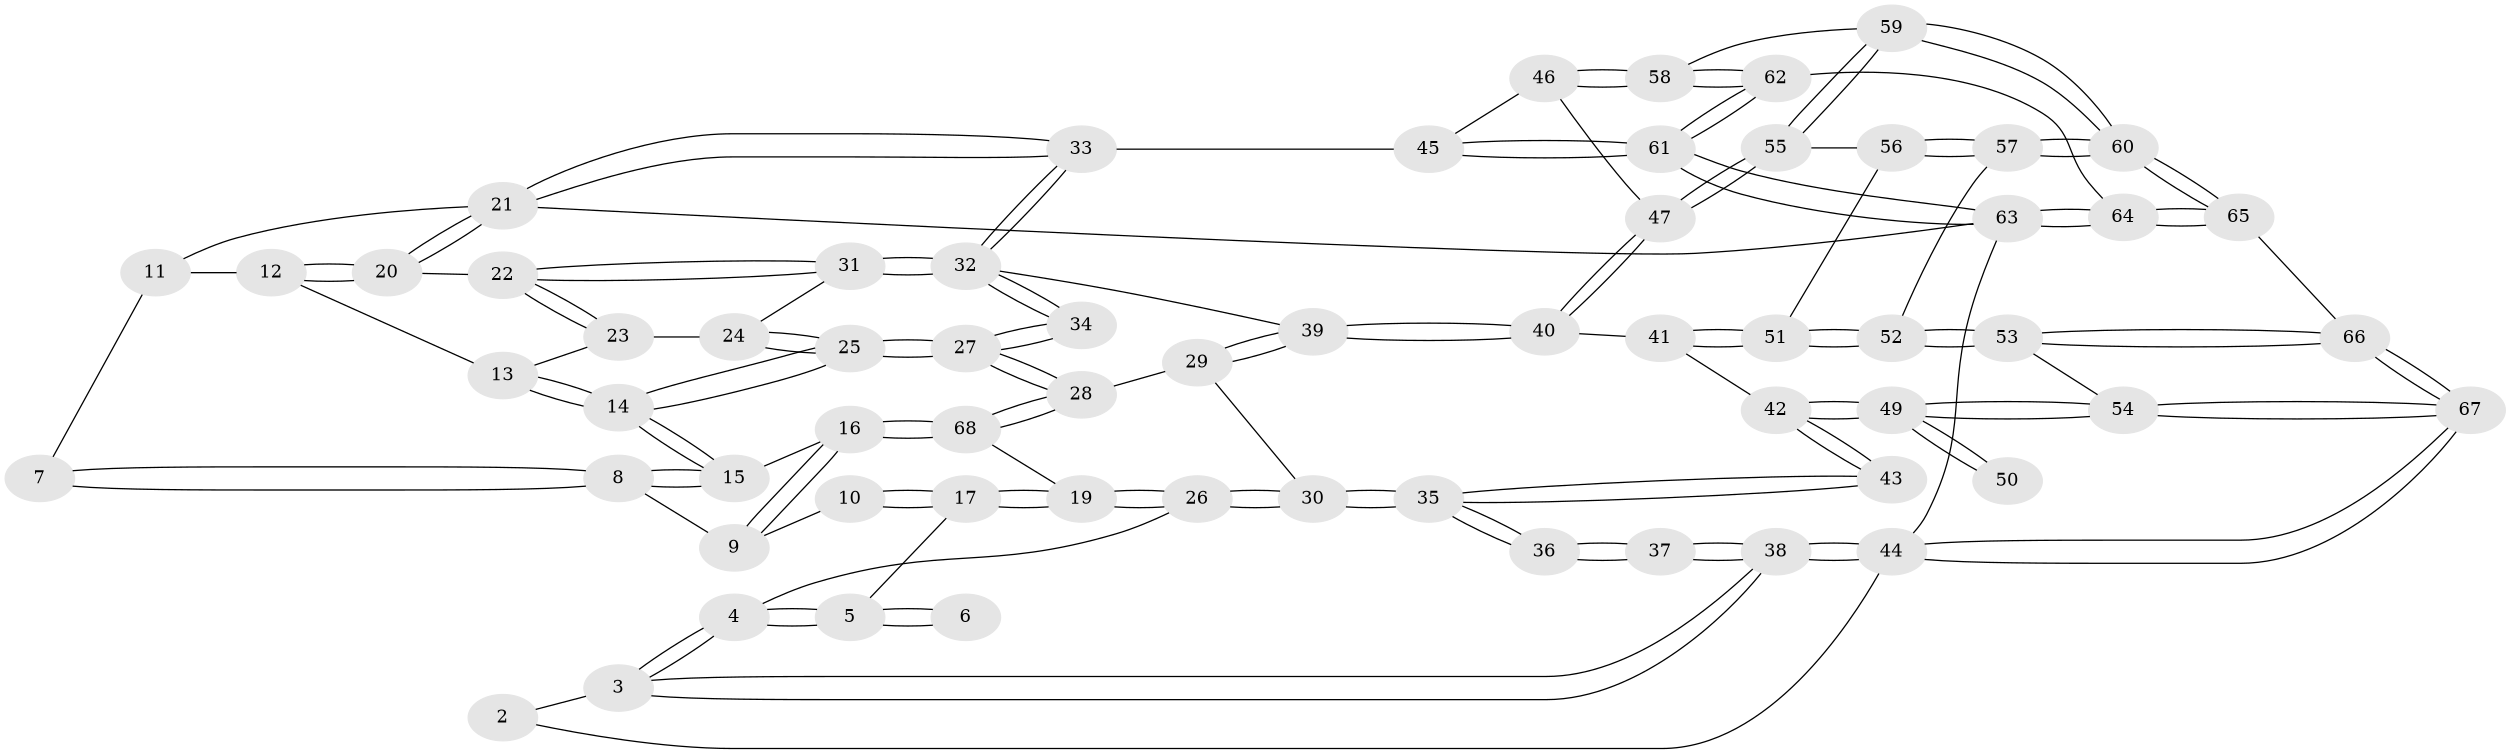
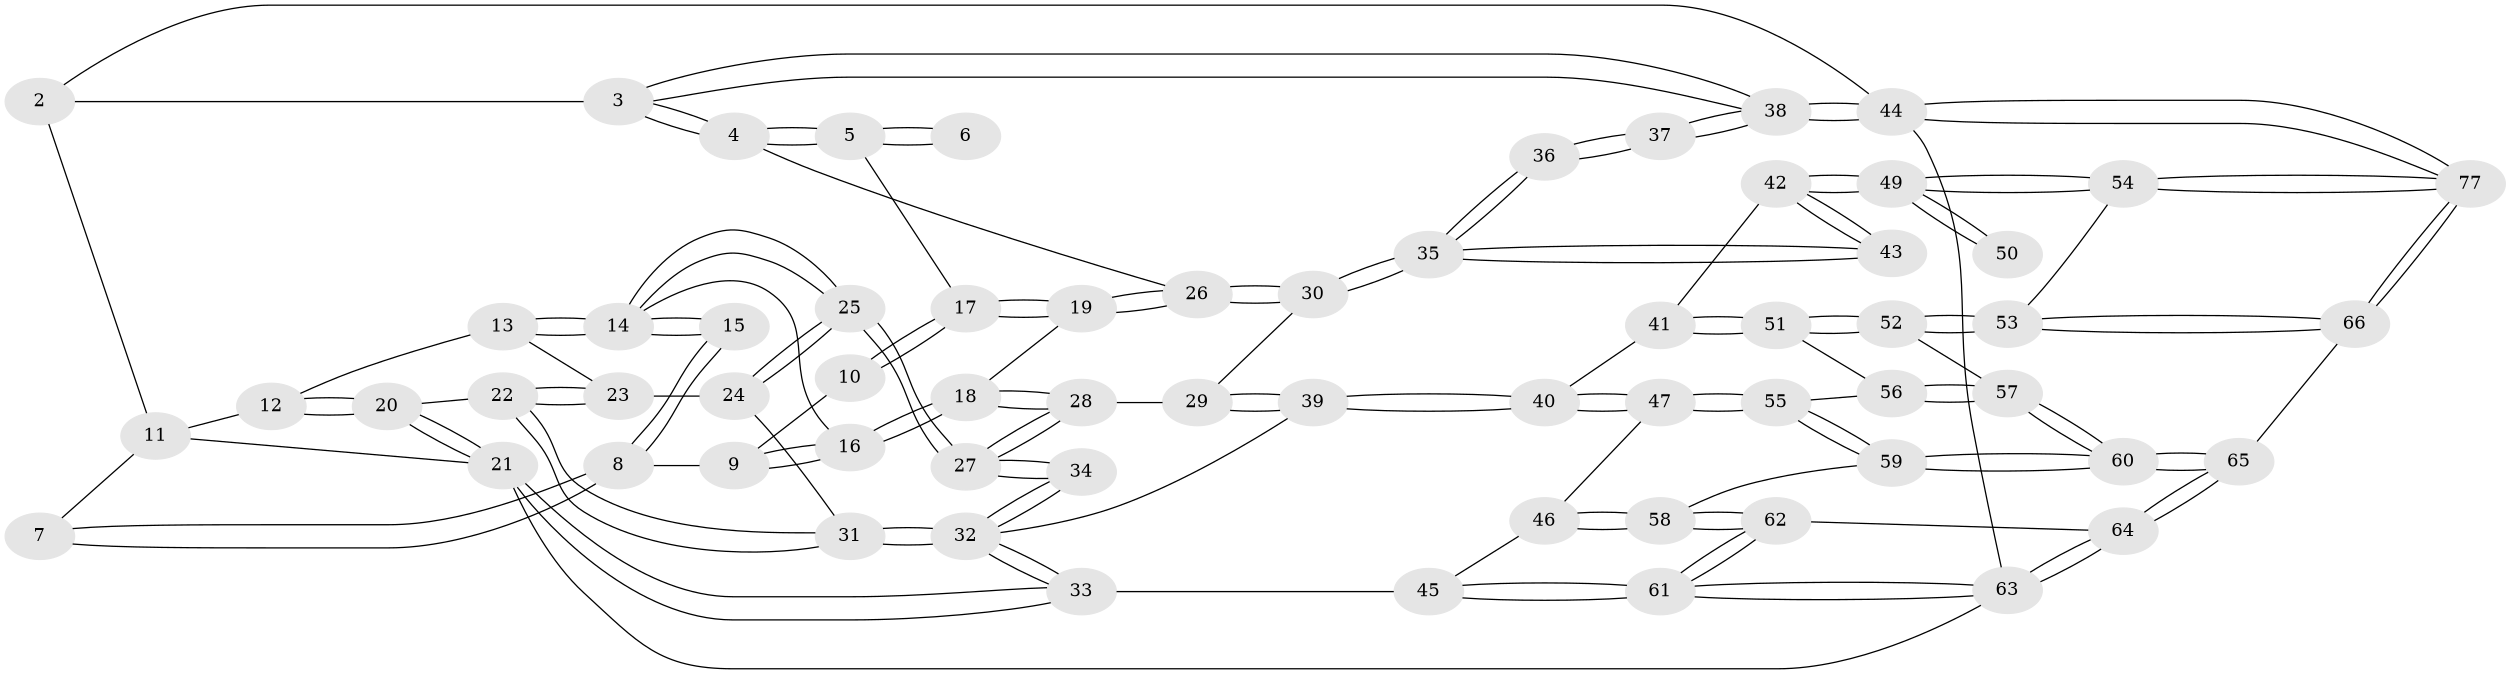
none -> (98, 269)
(2471, 410) -> (2471, 184)
(966, 430) -> (966, 397)
(792, 454) -> (777, 299)
